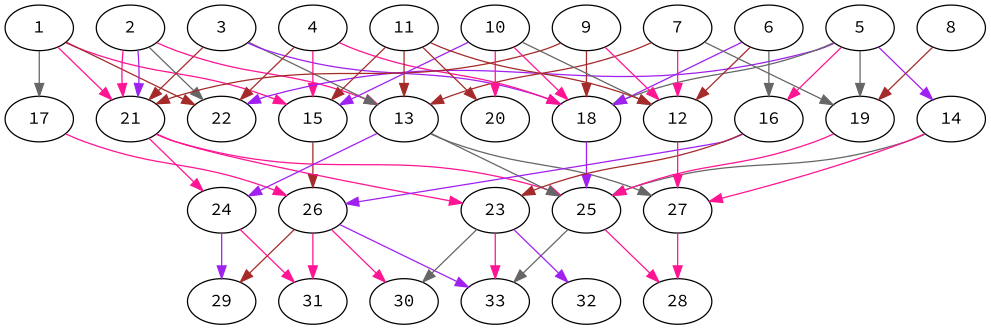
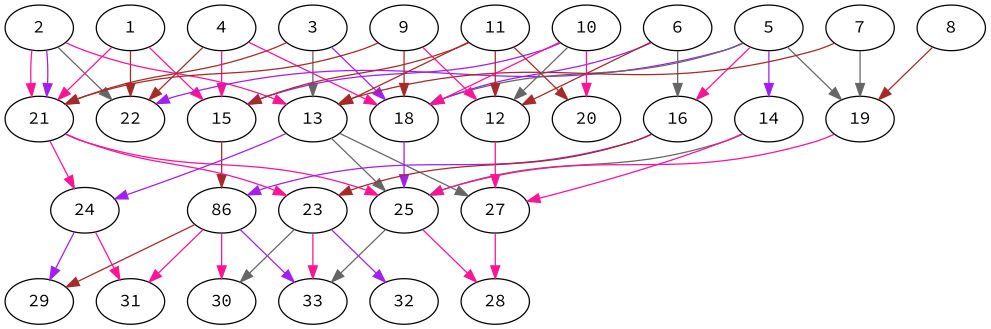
(678, 65) -> none
(39, 119) -> none
(313, 210) -> (222, 210)
